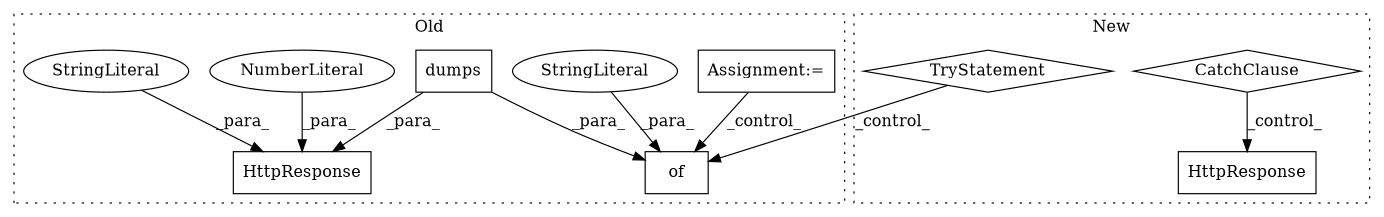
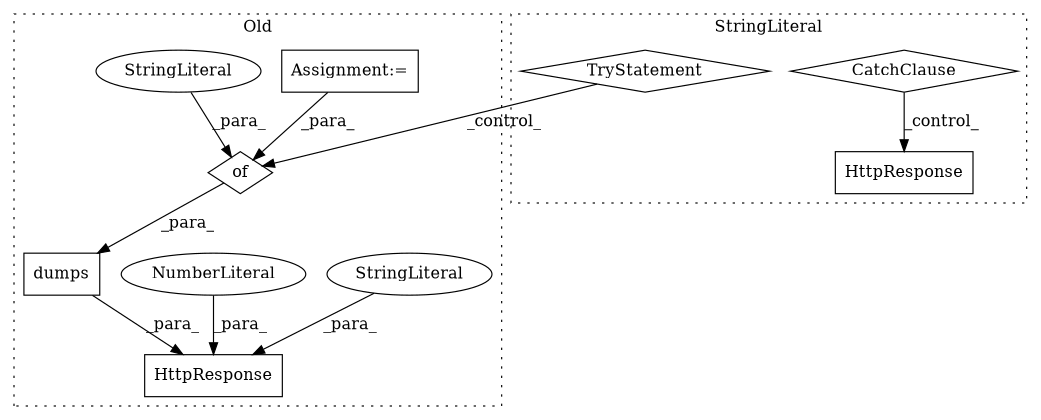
(1112, 27) -> (769, 27)
(764, 122) -> (328, 122)
(562, 126) -> (166, 215)
(677, 173) -> (240, 173)
